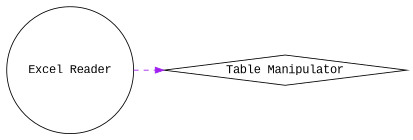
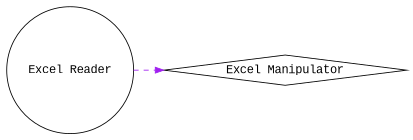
(285, 70) -> (285, 70)
